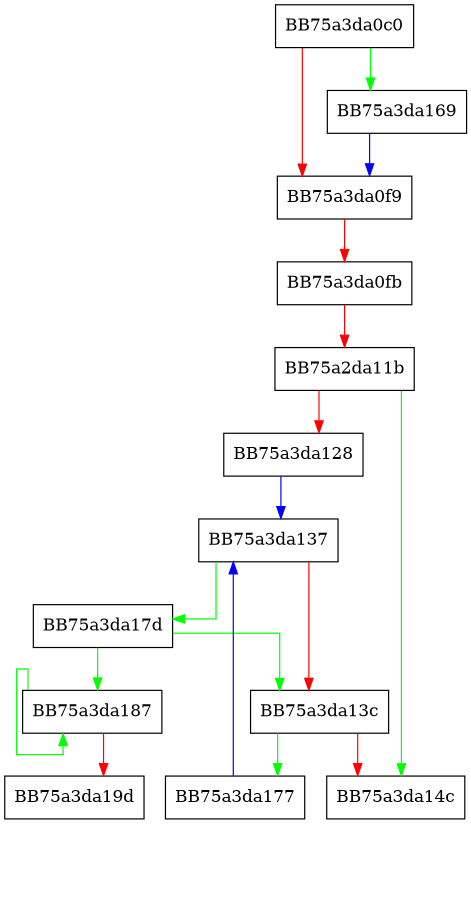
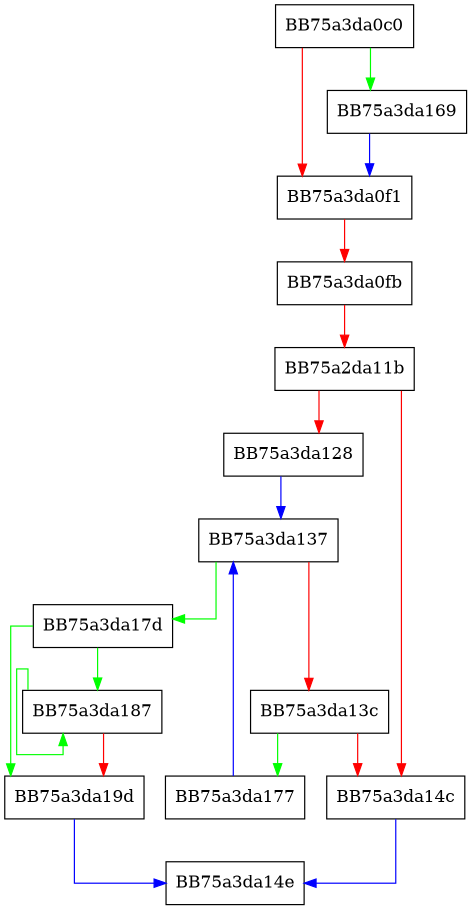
(345, 198) -> (345, 198)
(401, 577) -> (401, 577)
(249, 633) -> (11, 664)
none -> (235, 883)
